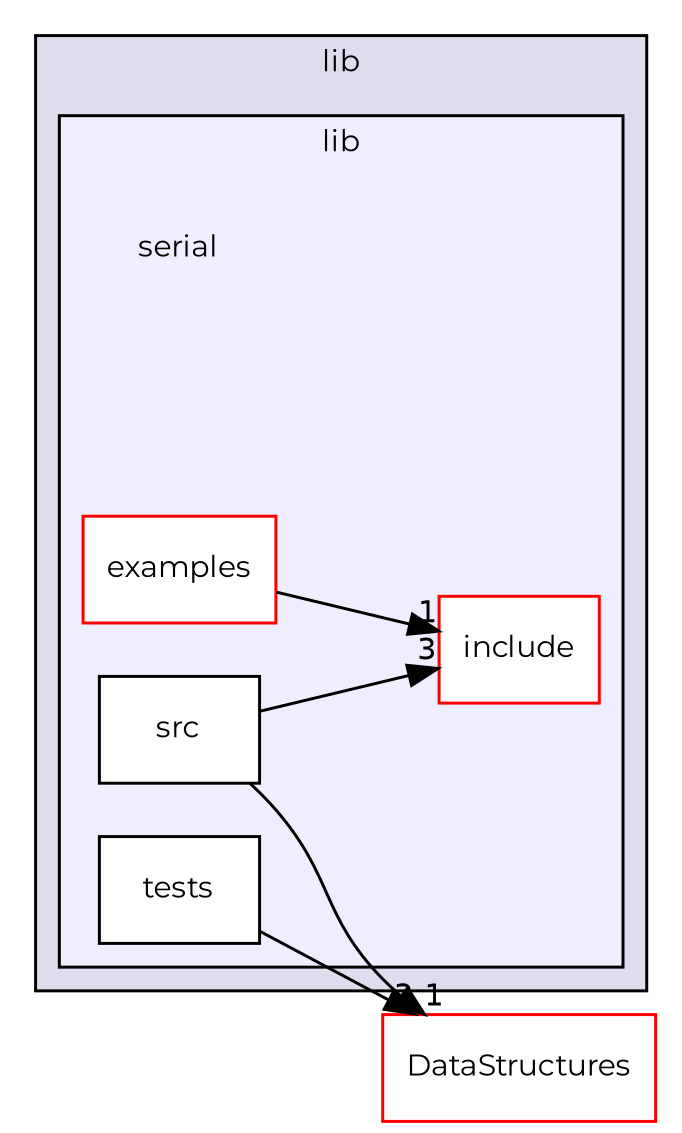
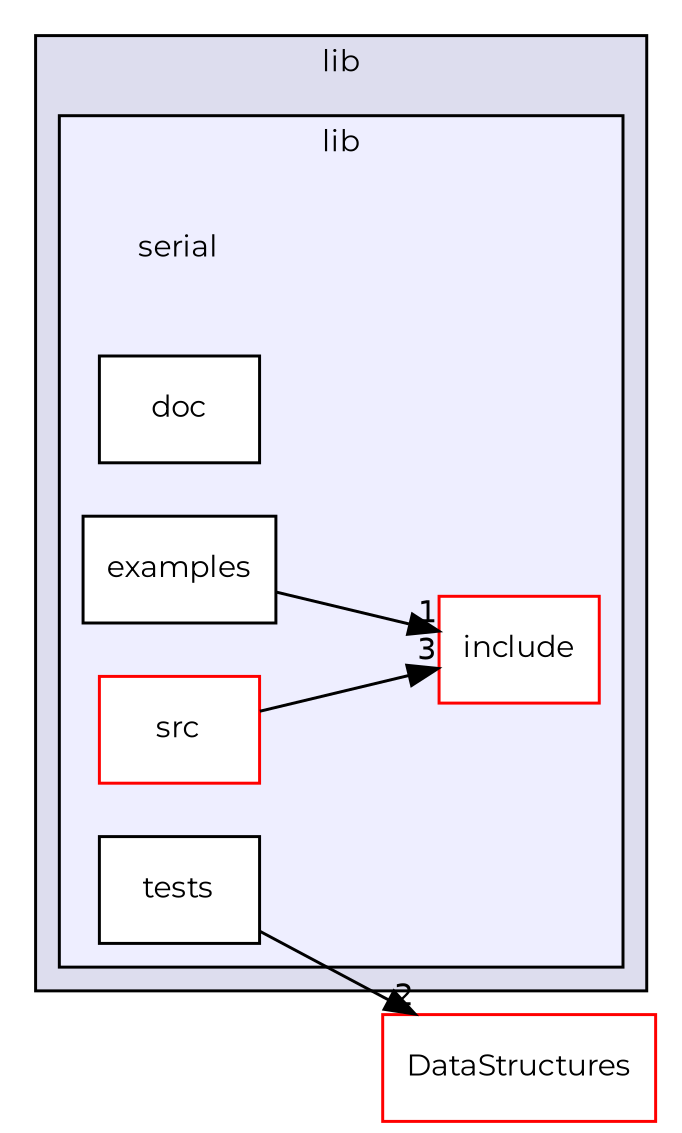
none -> (179, 409)
(179, 570) -> (179, 570)
(179, 730) -> (179, 730)
(325, 890) -> none
